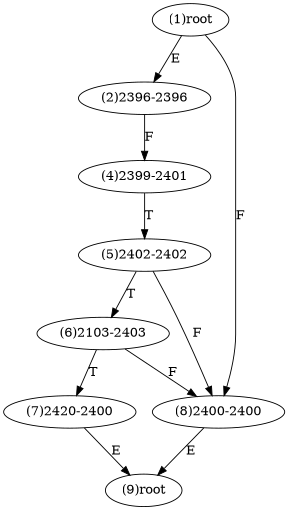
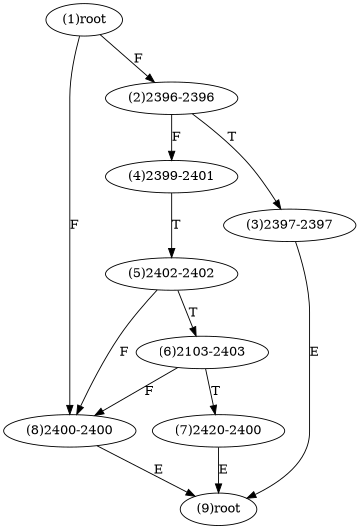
(176, 59) -> (138, 59)
none -> (290, 225)
